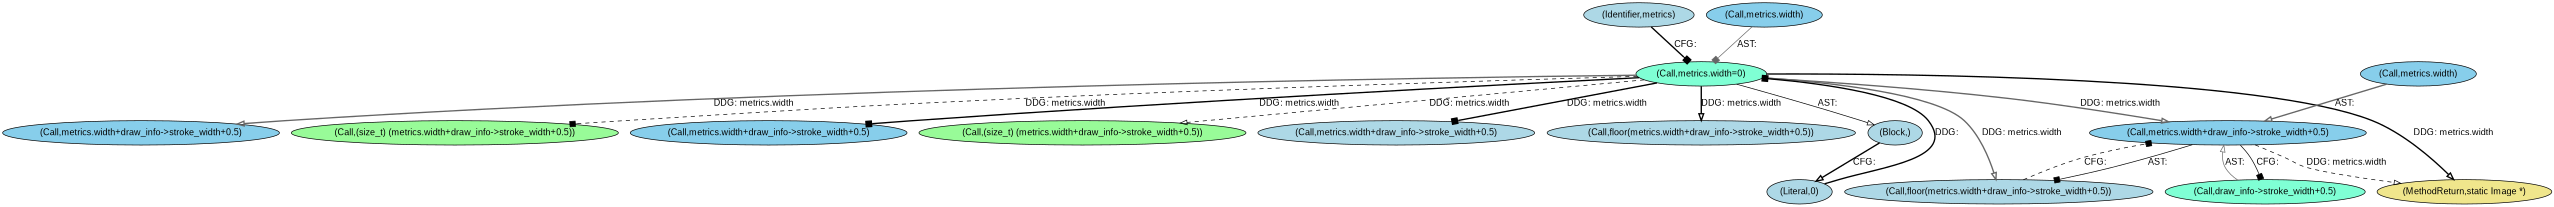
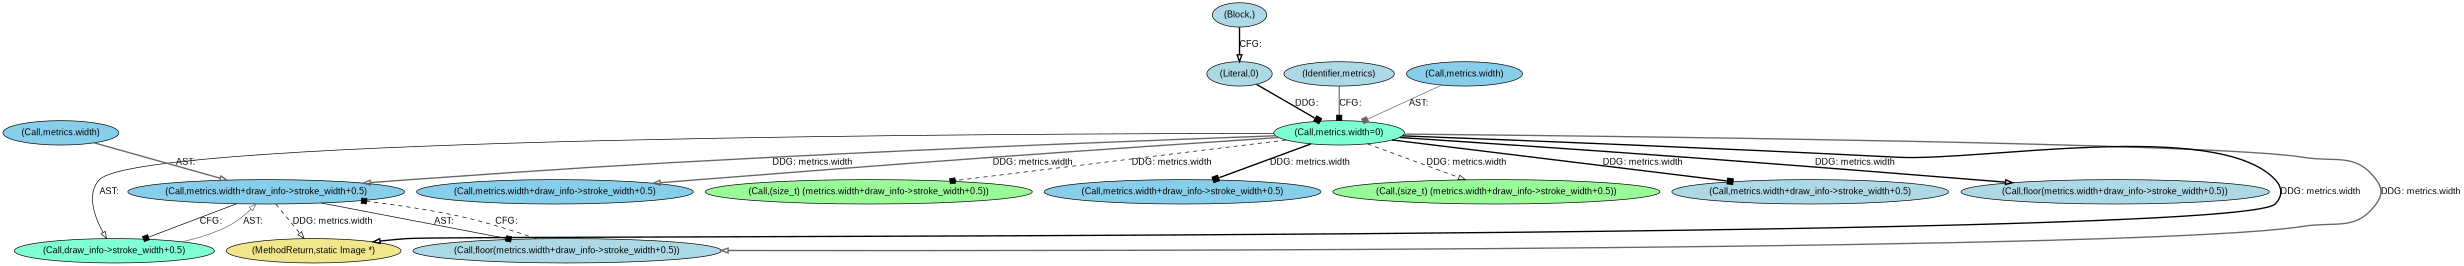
(1668, 42) -> (1339, 100)
(1802, 103) -> (657, 140)
